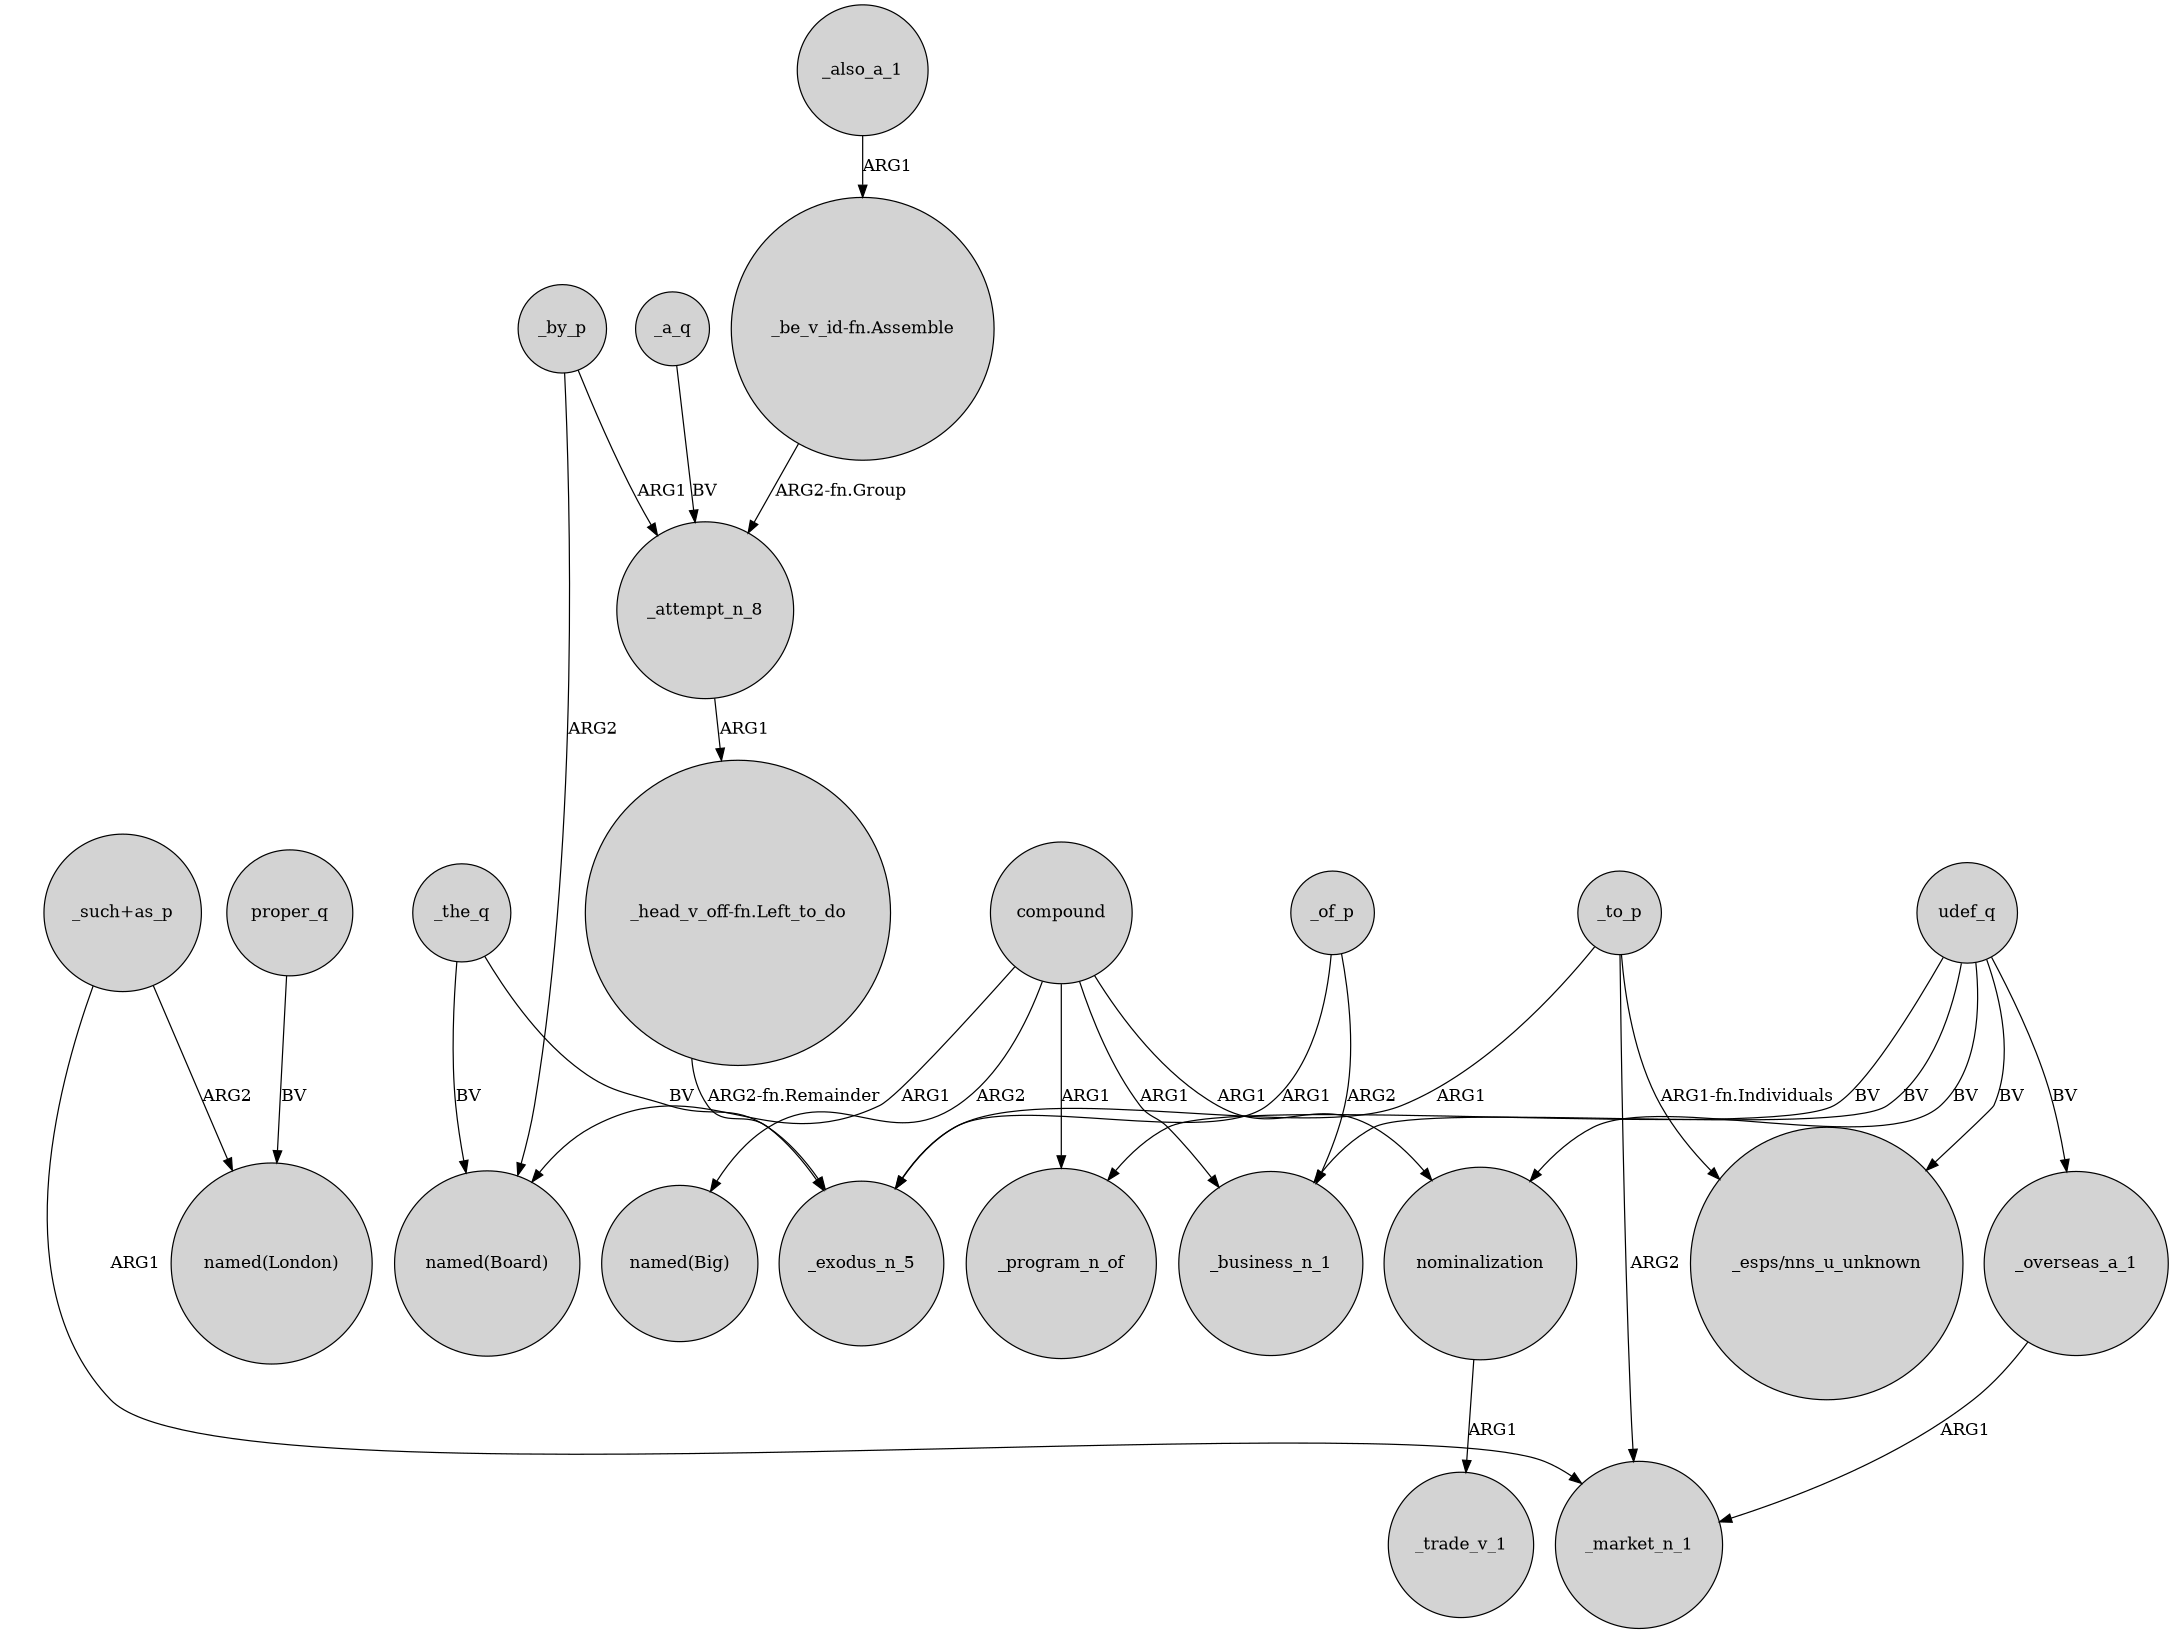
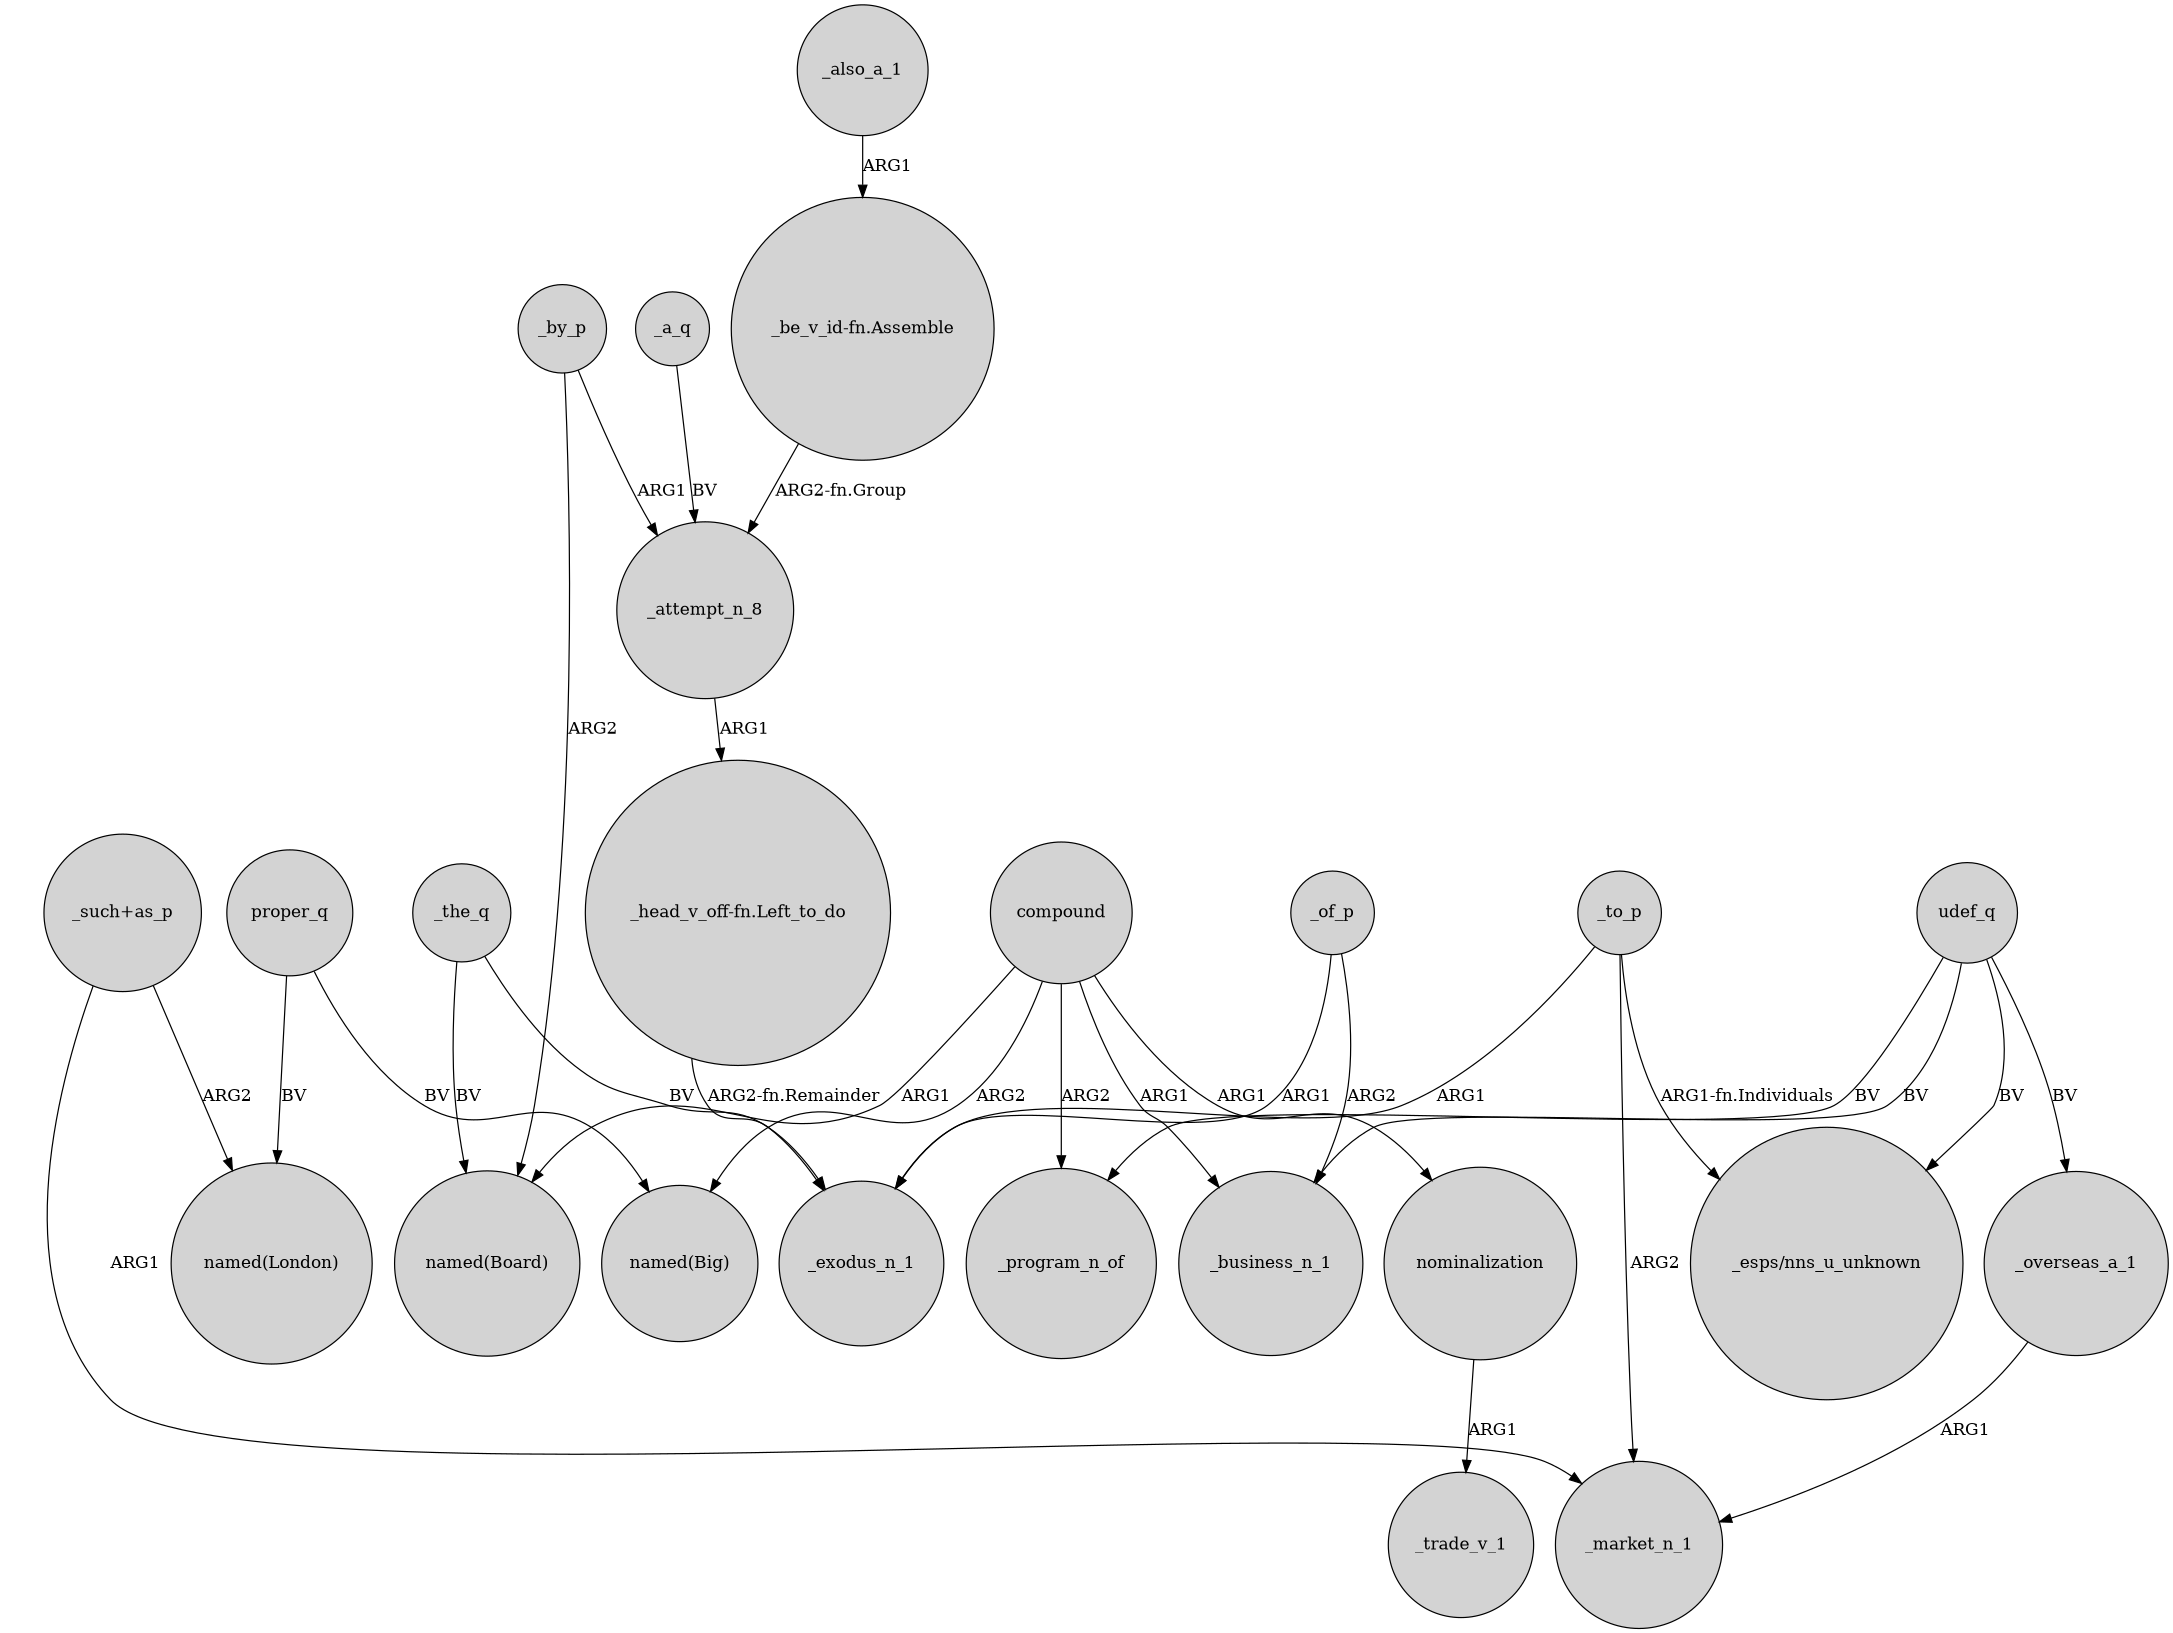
(1086, 1096) -> (1086, 1096)
none -> (447, 1116)
(1809, 1125) -> none
(861, 1264) -> (861, 1264)
